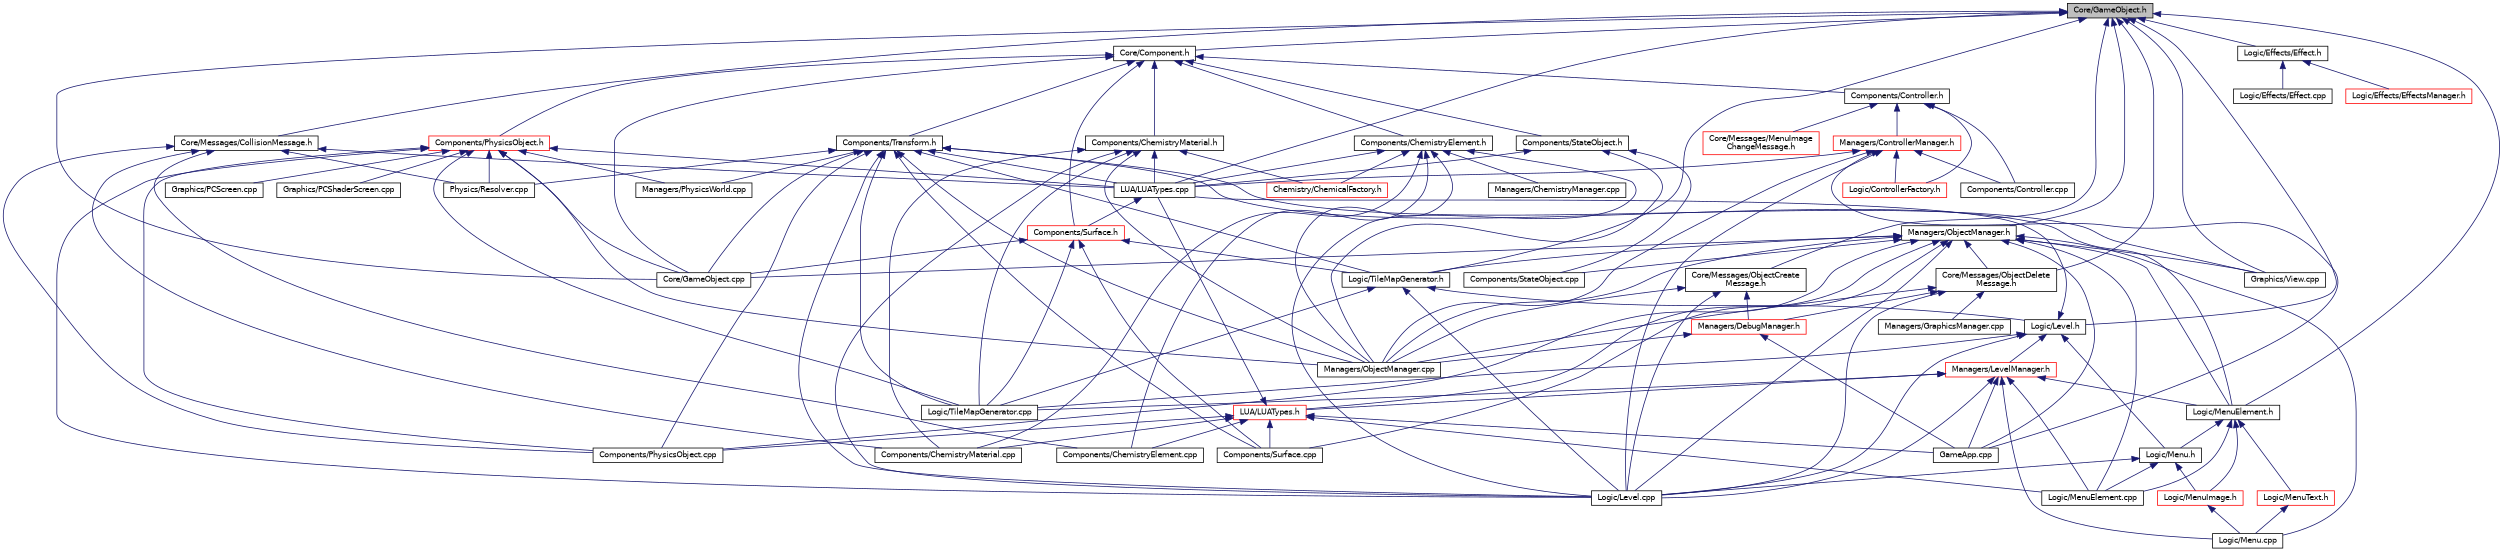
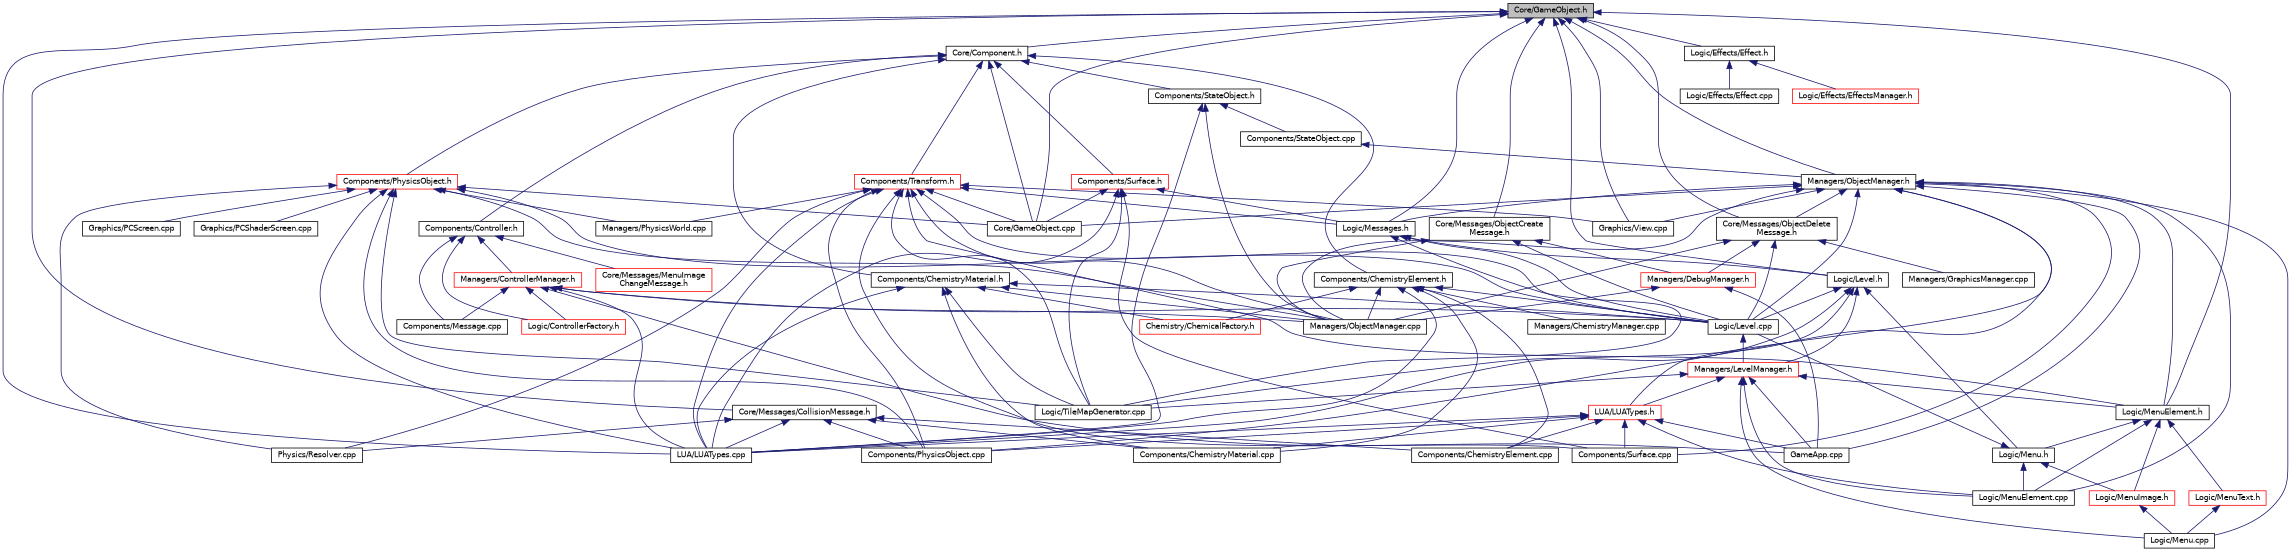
(889, 143) -> (907, 182)
(2018, 190) -> (452, 327)
(1112, 213) -> (895, 257)
(1676, 263) -> (1585, 161)
(1396, 280) -> (1376, 229)
(1864, 467) -> (1743, 352)
